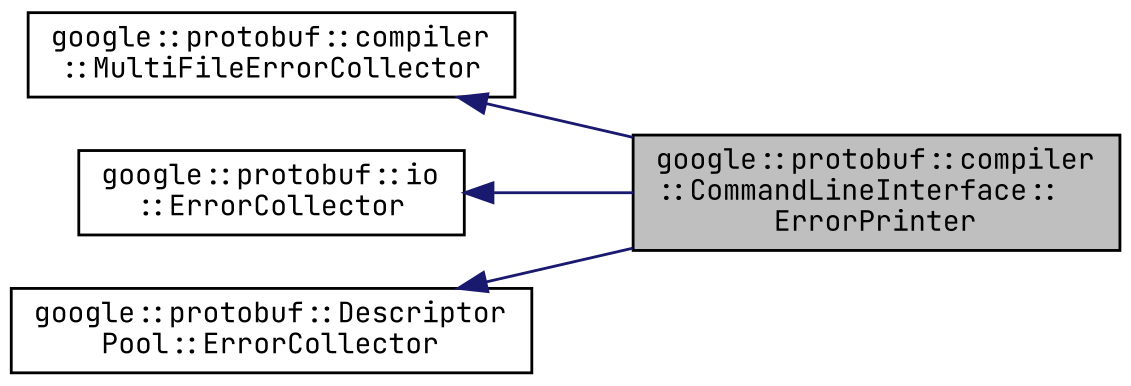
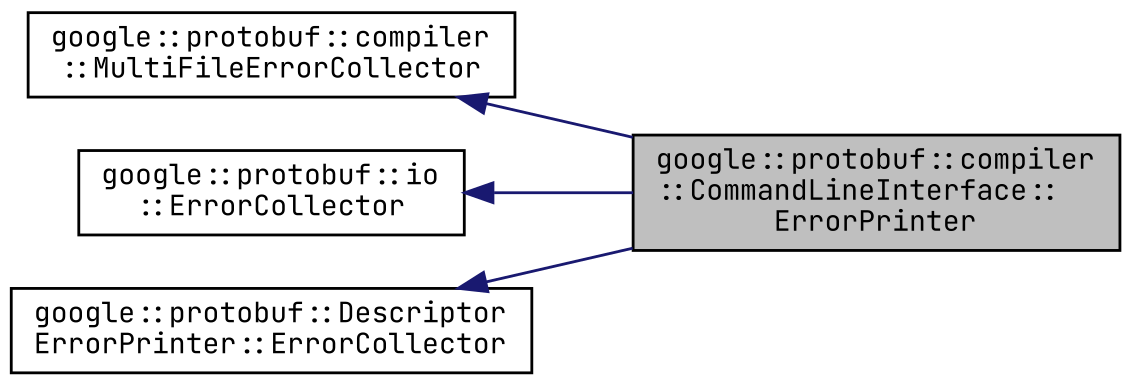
(272, 331) -> (272, 331)
